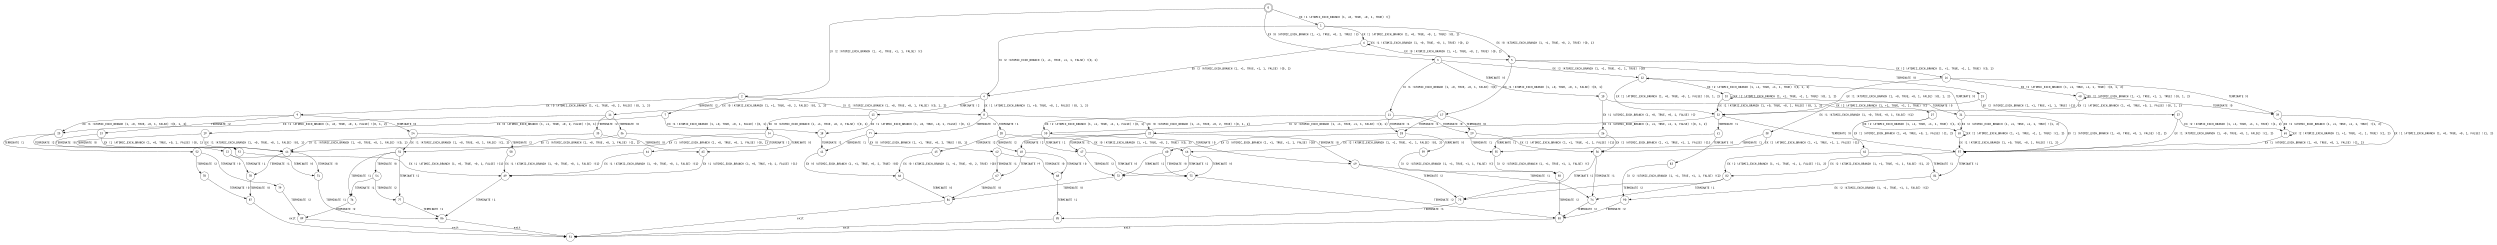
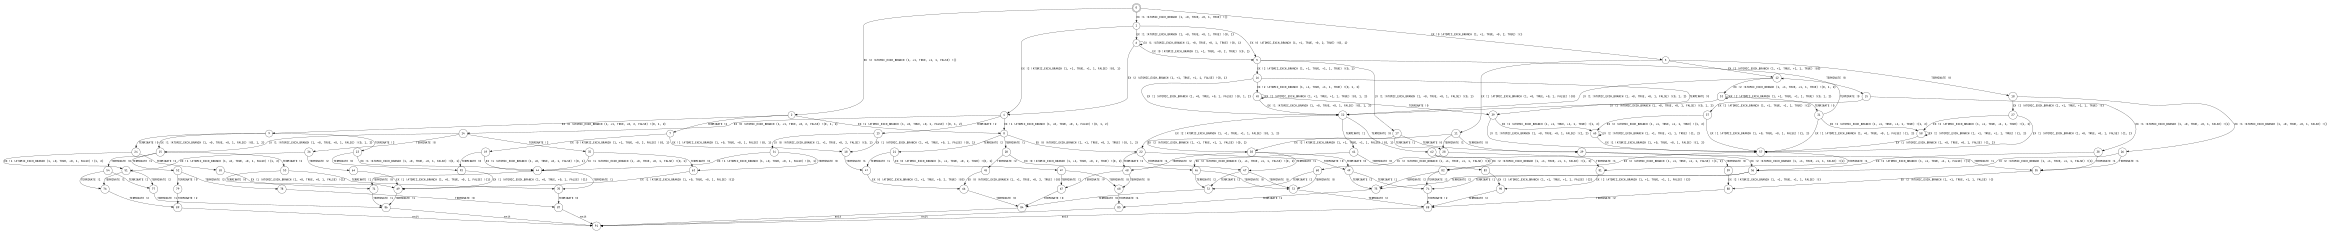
(381, 157) -> (131, 157)
